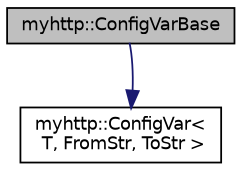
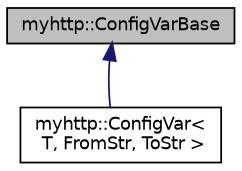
(132, 66) -> (109, 84)
